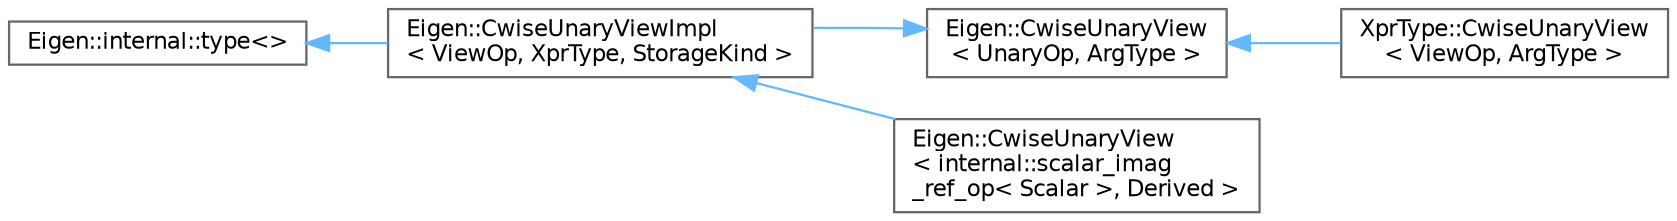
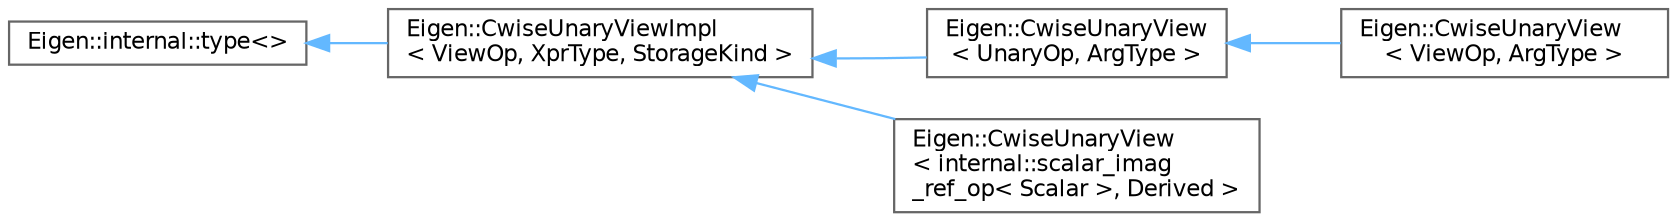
(858, 28) -> (882, 58)
(1505, 43) -> (1505, 43)
